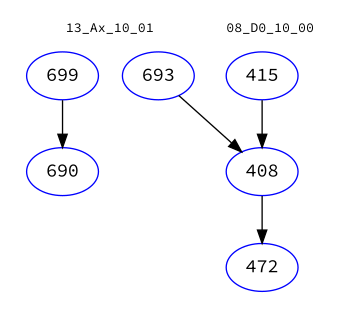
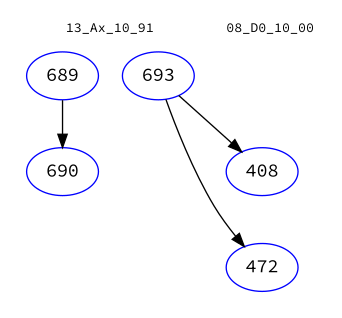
(110, 29) -> (110, 29)
(63, 76) -> (63, 76)
(262, 76) -> none
(262, 213) -> (195, 171)
